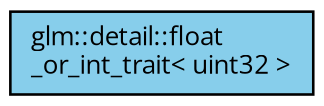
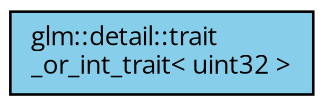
(162, 53) -> (162, 53)
